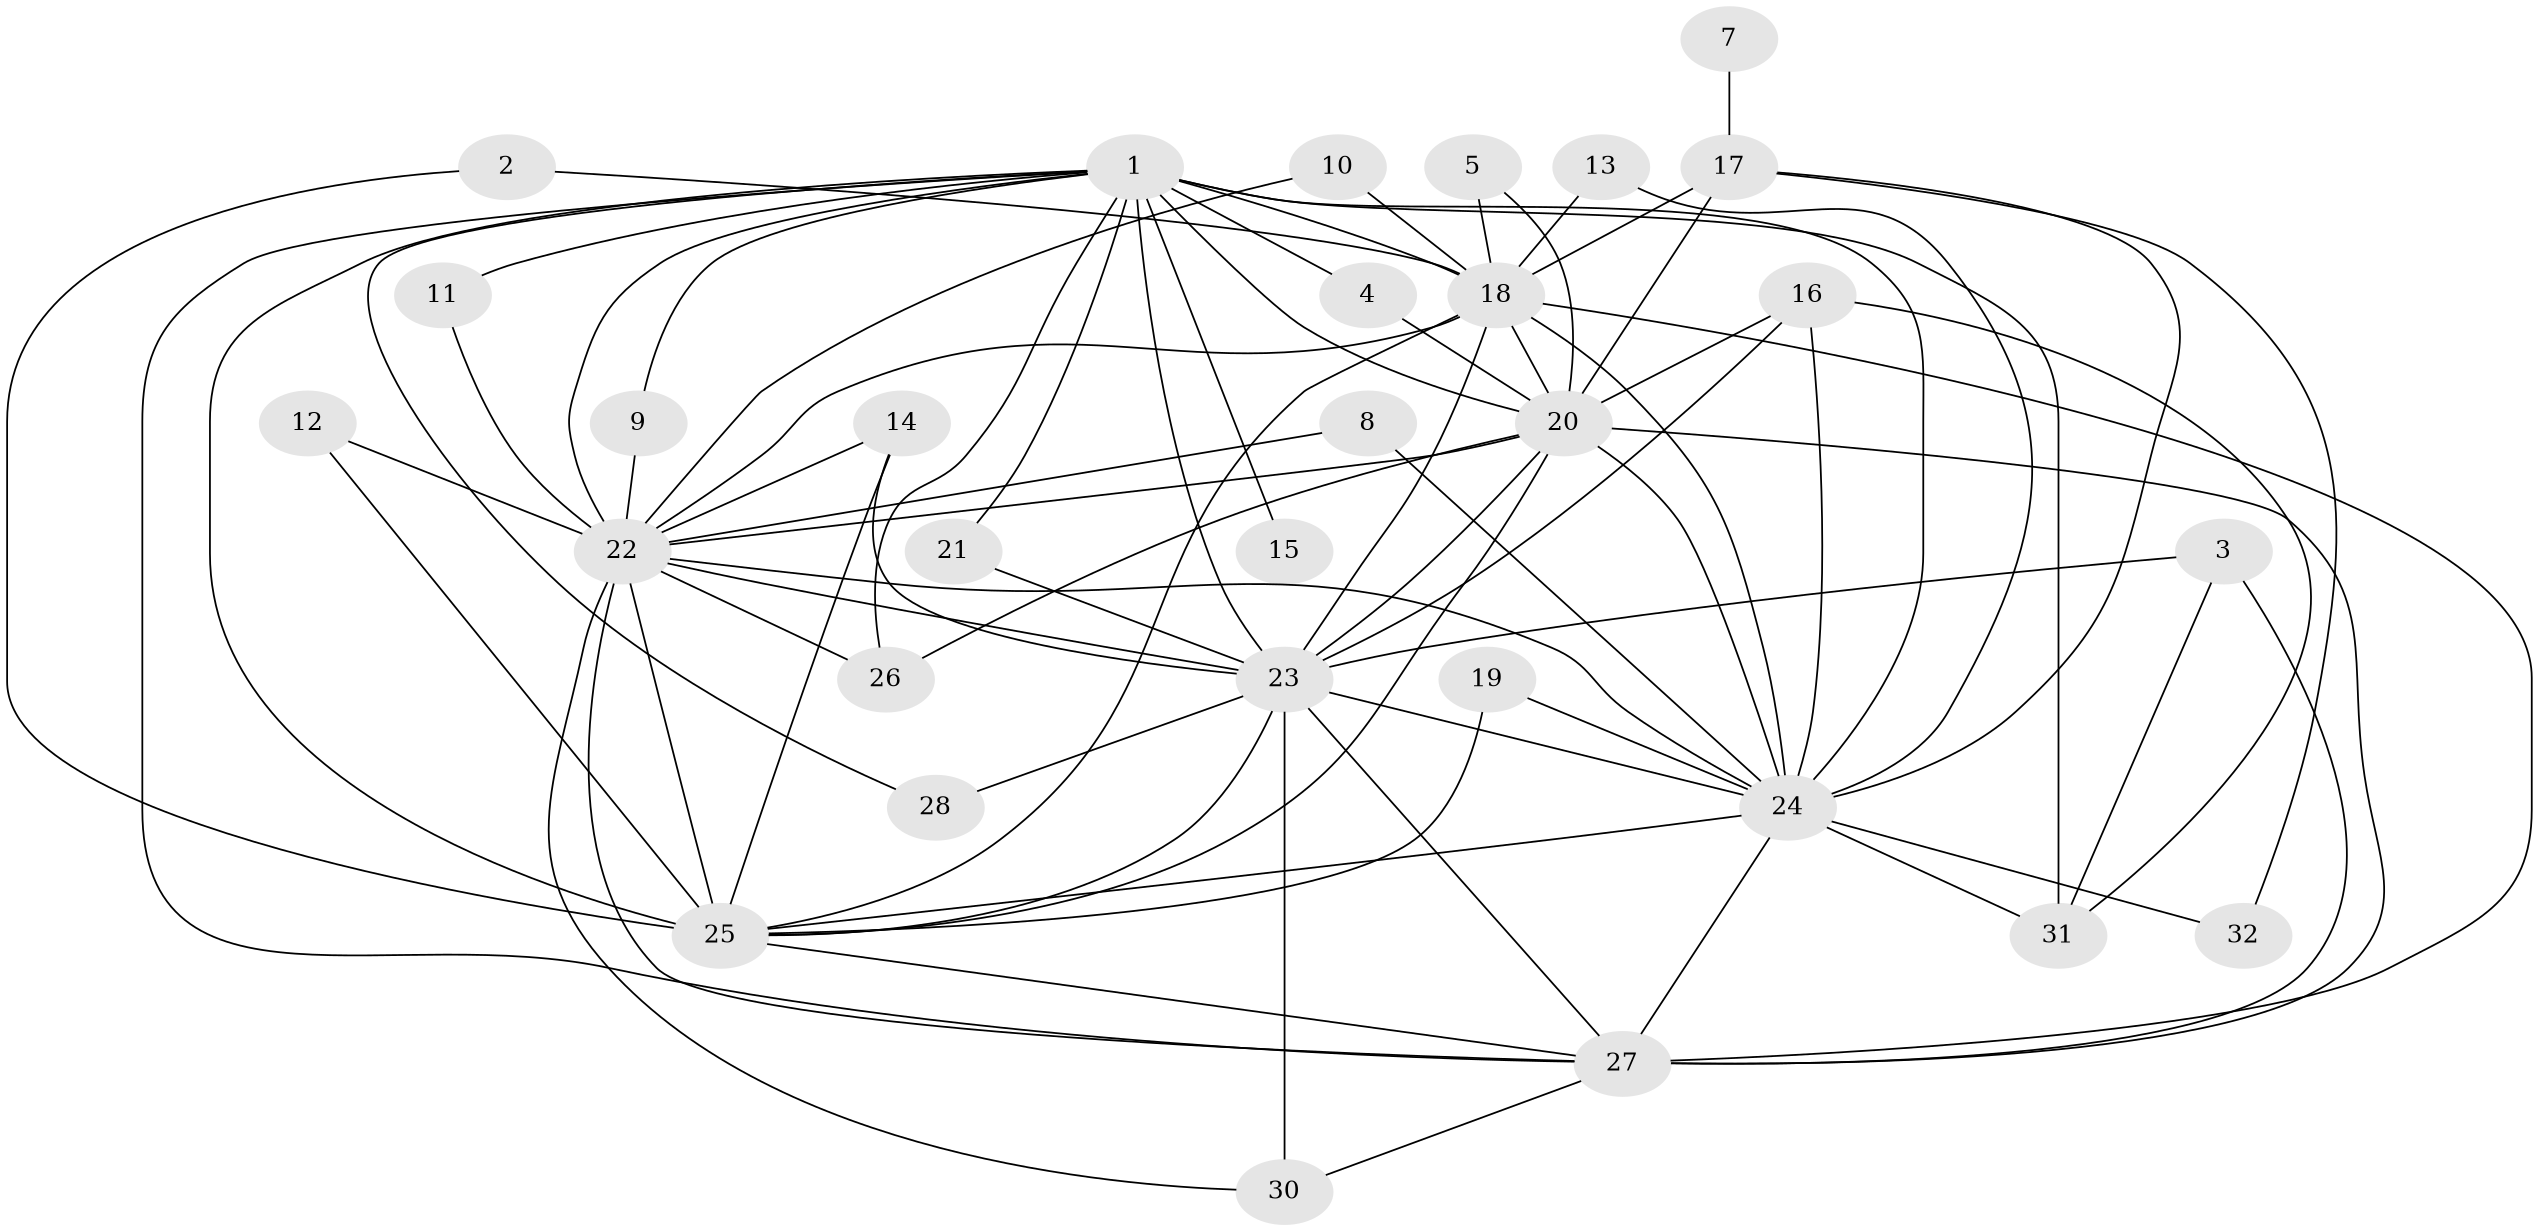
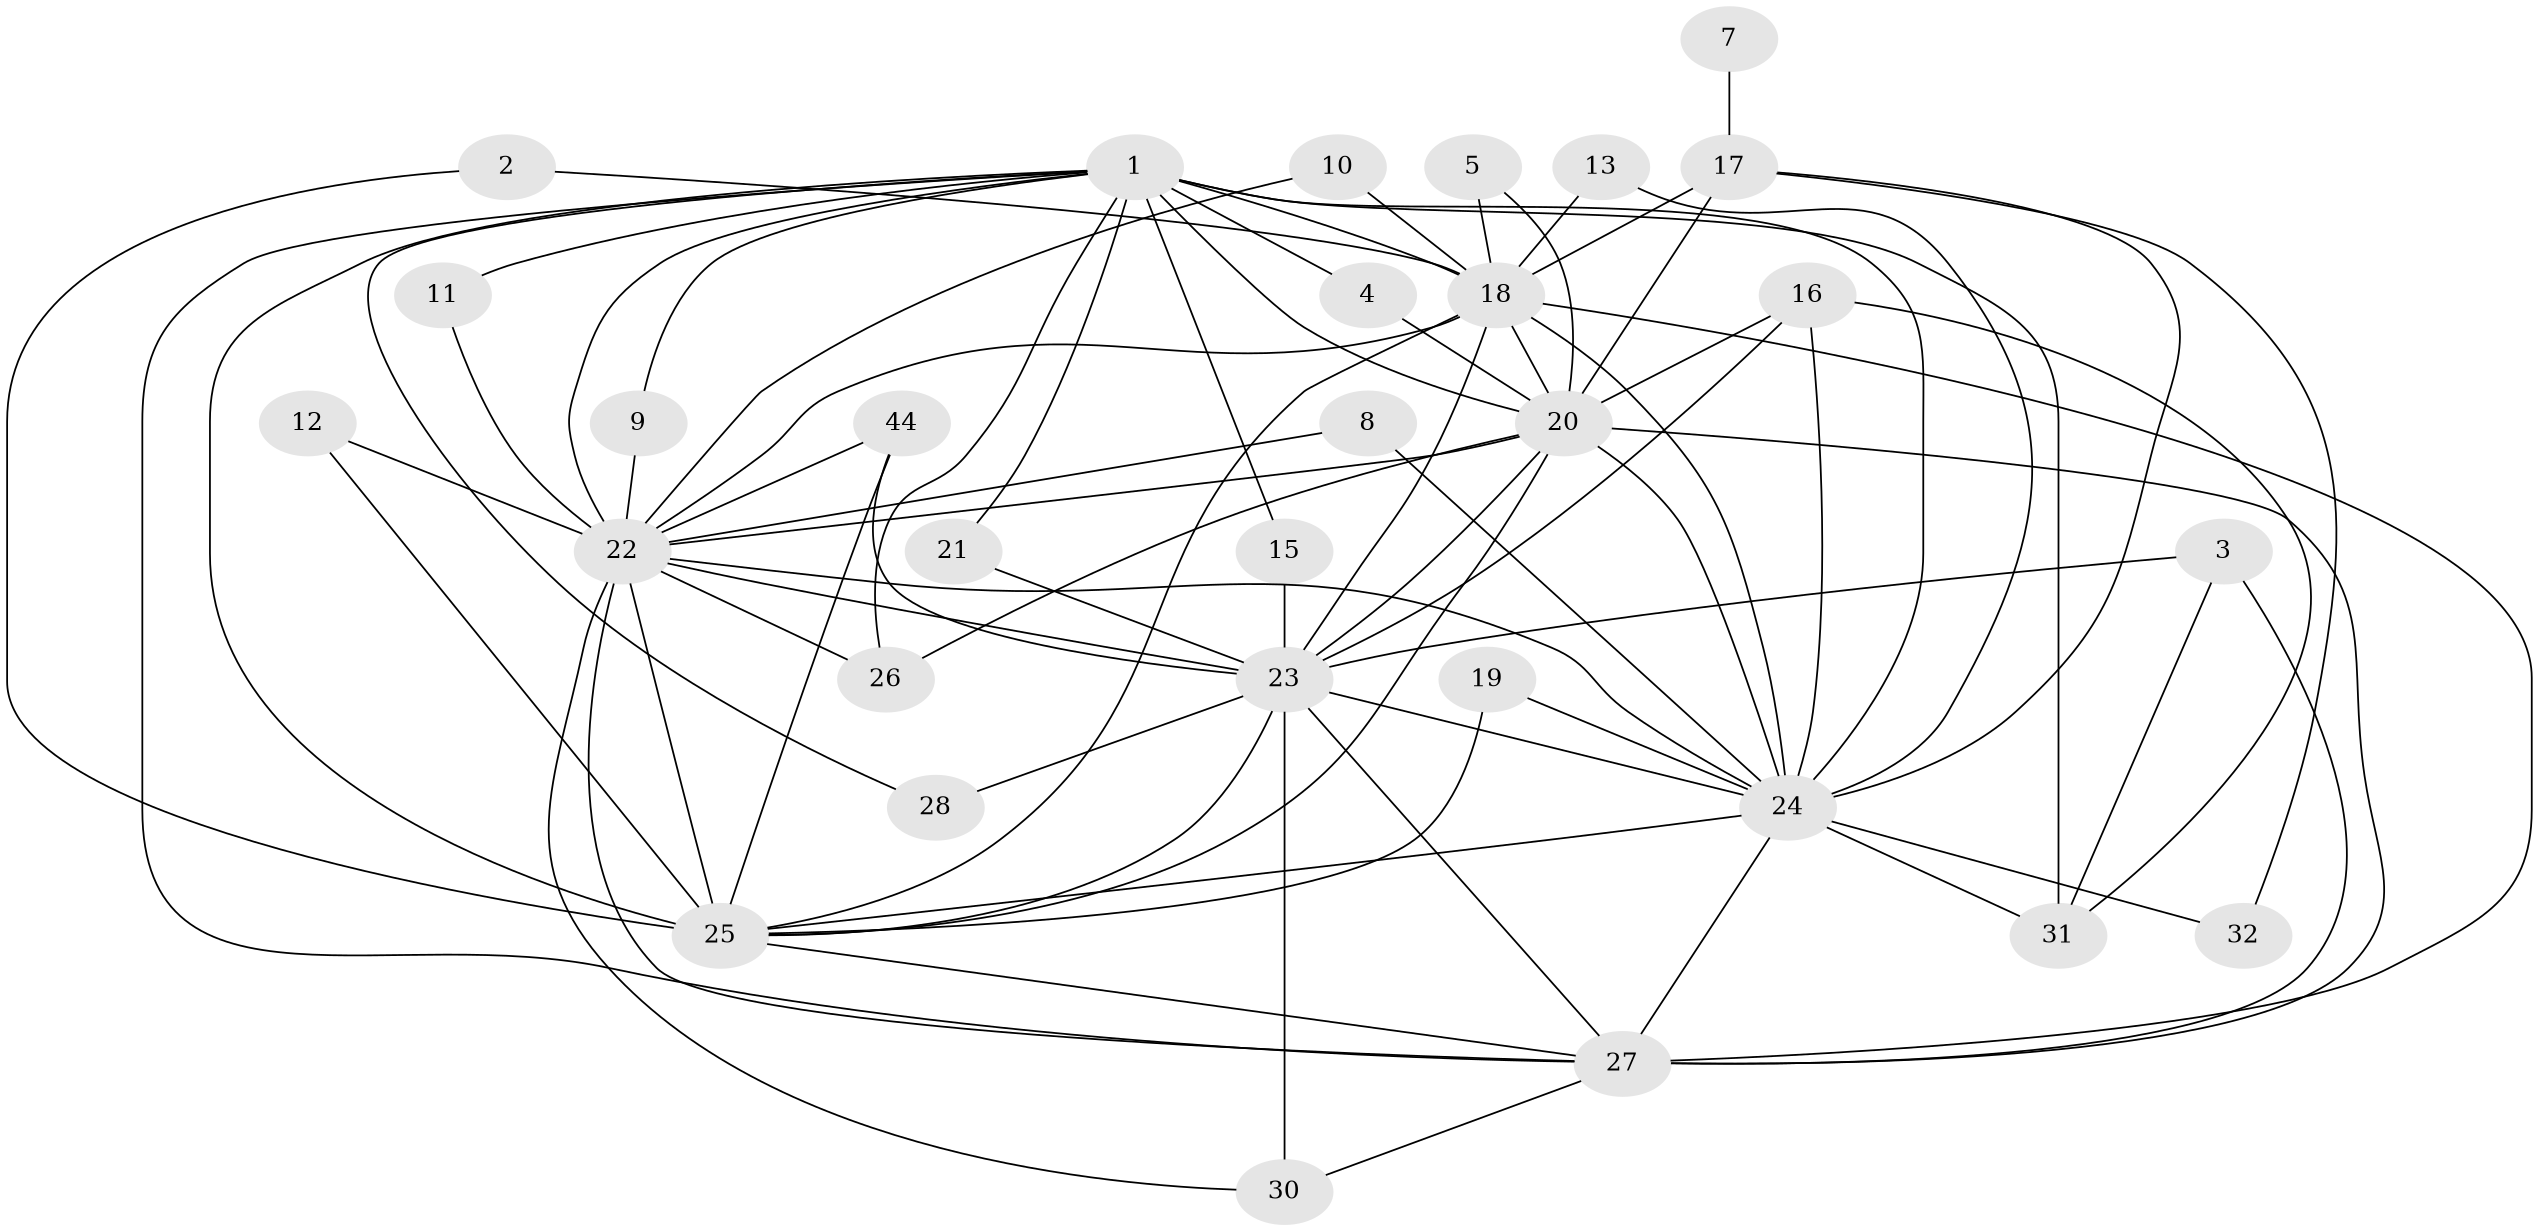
(902, 423) -> (902, 423)
(1173, 433) -> (1285, 616)
